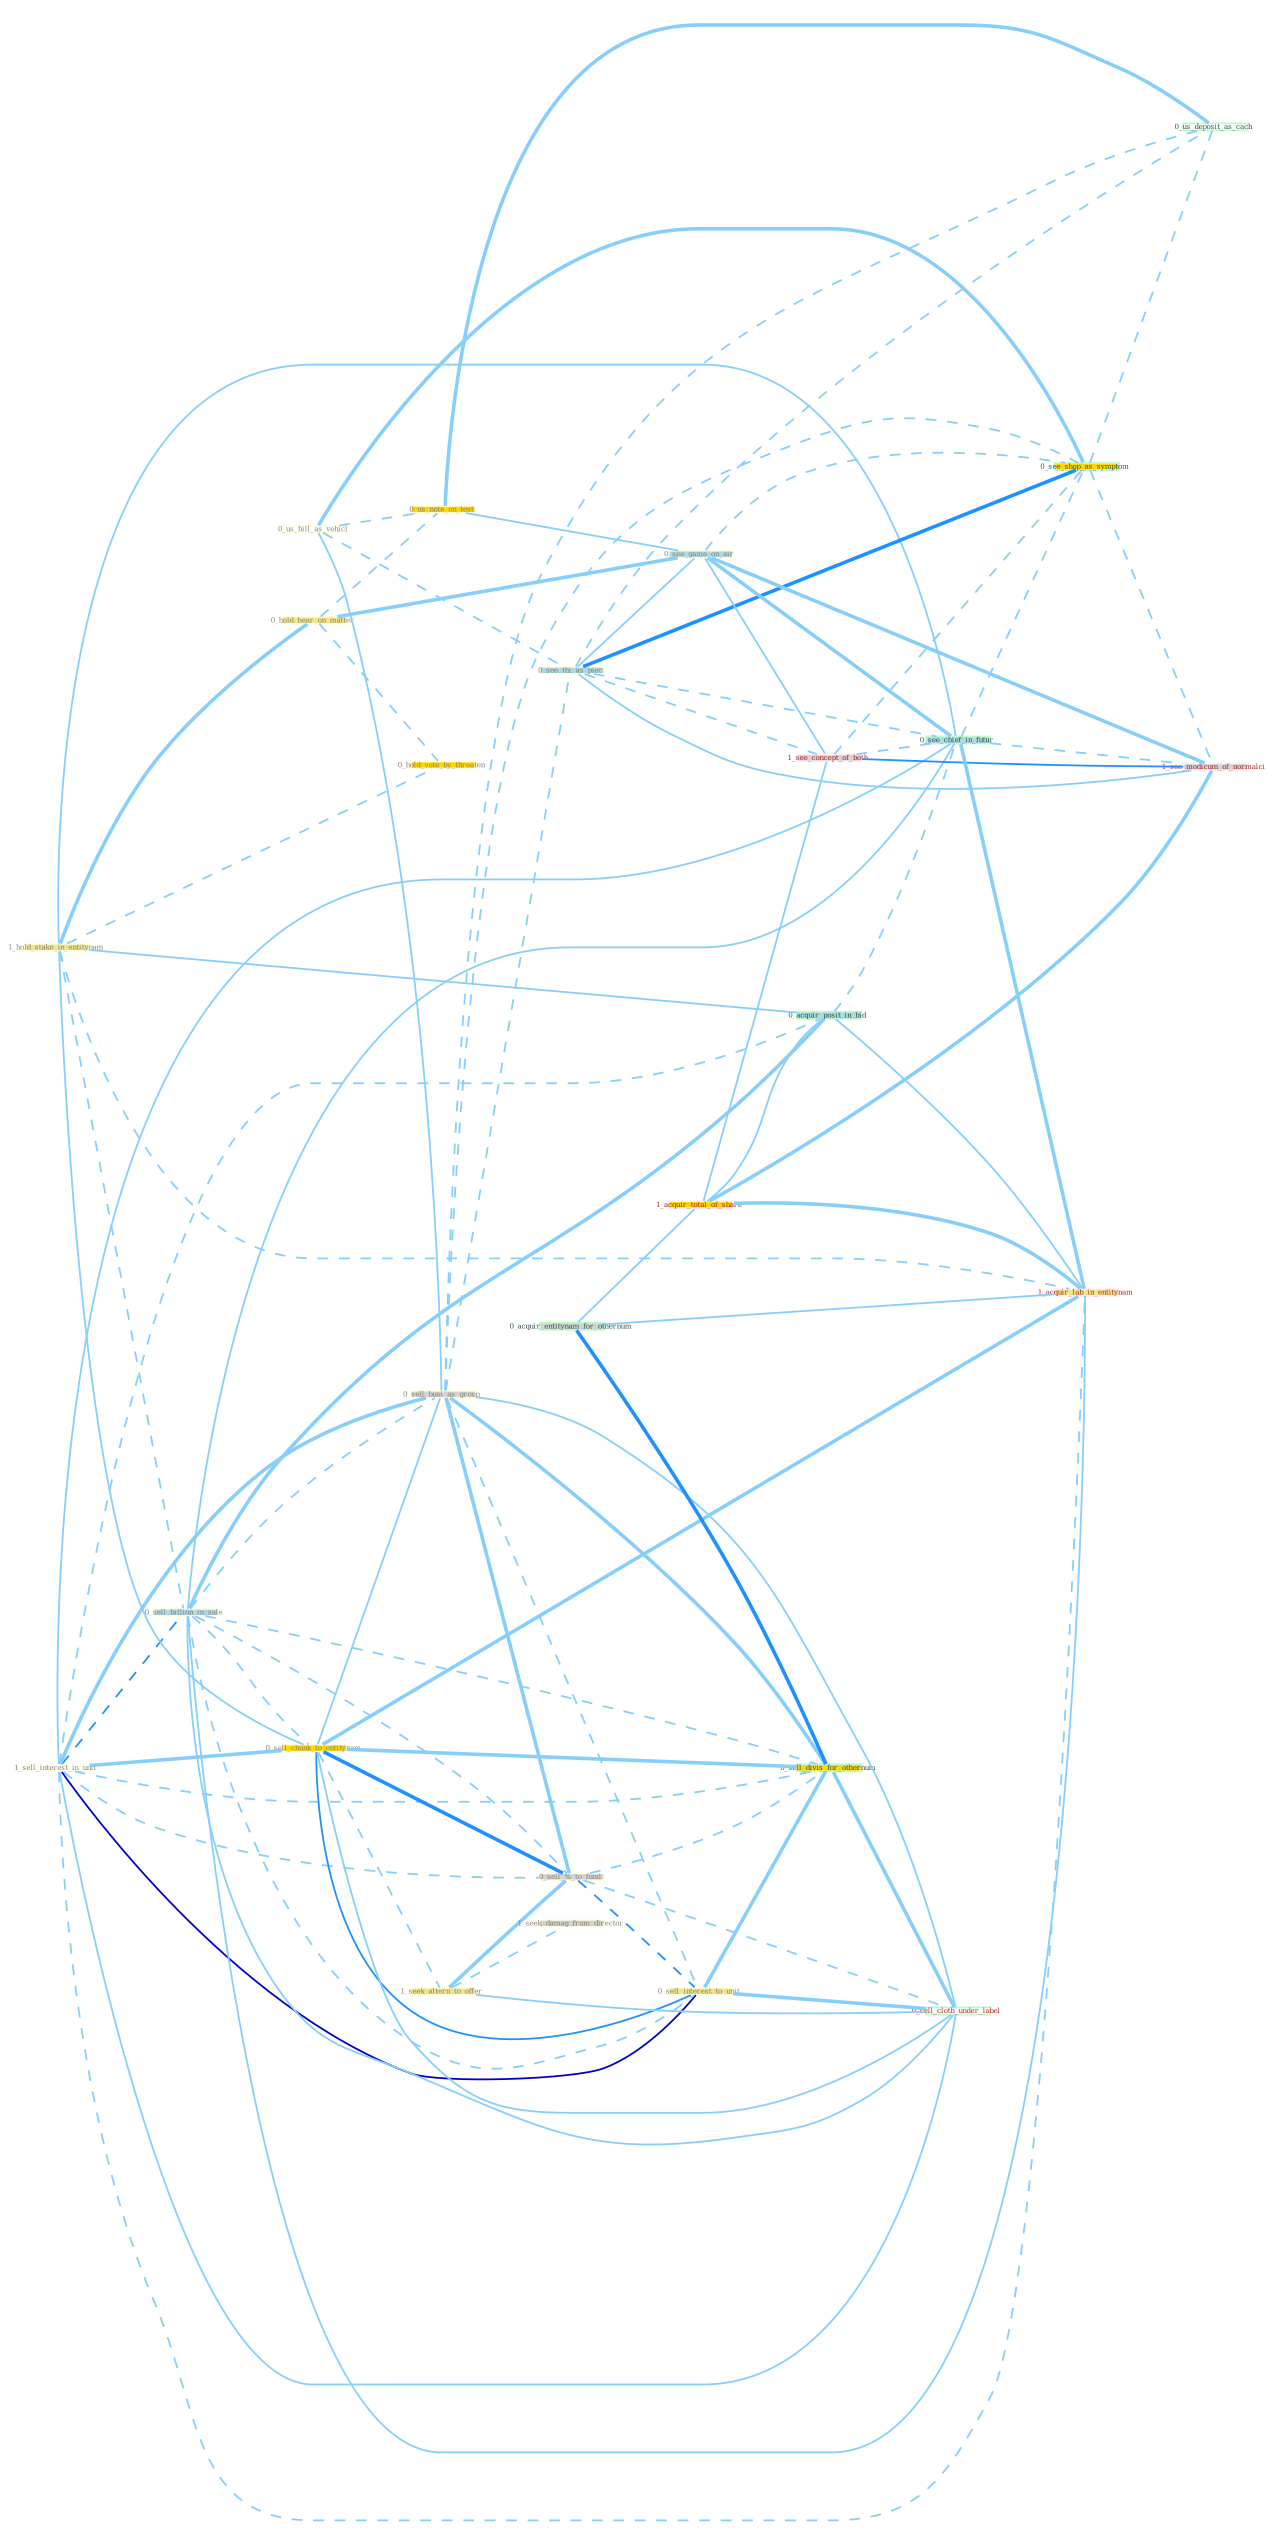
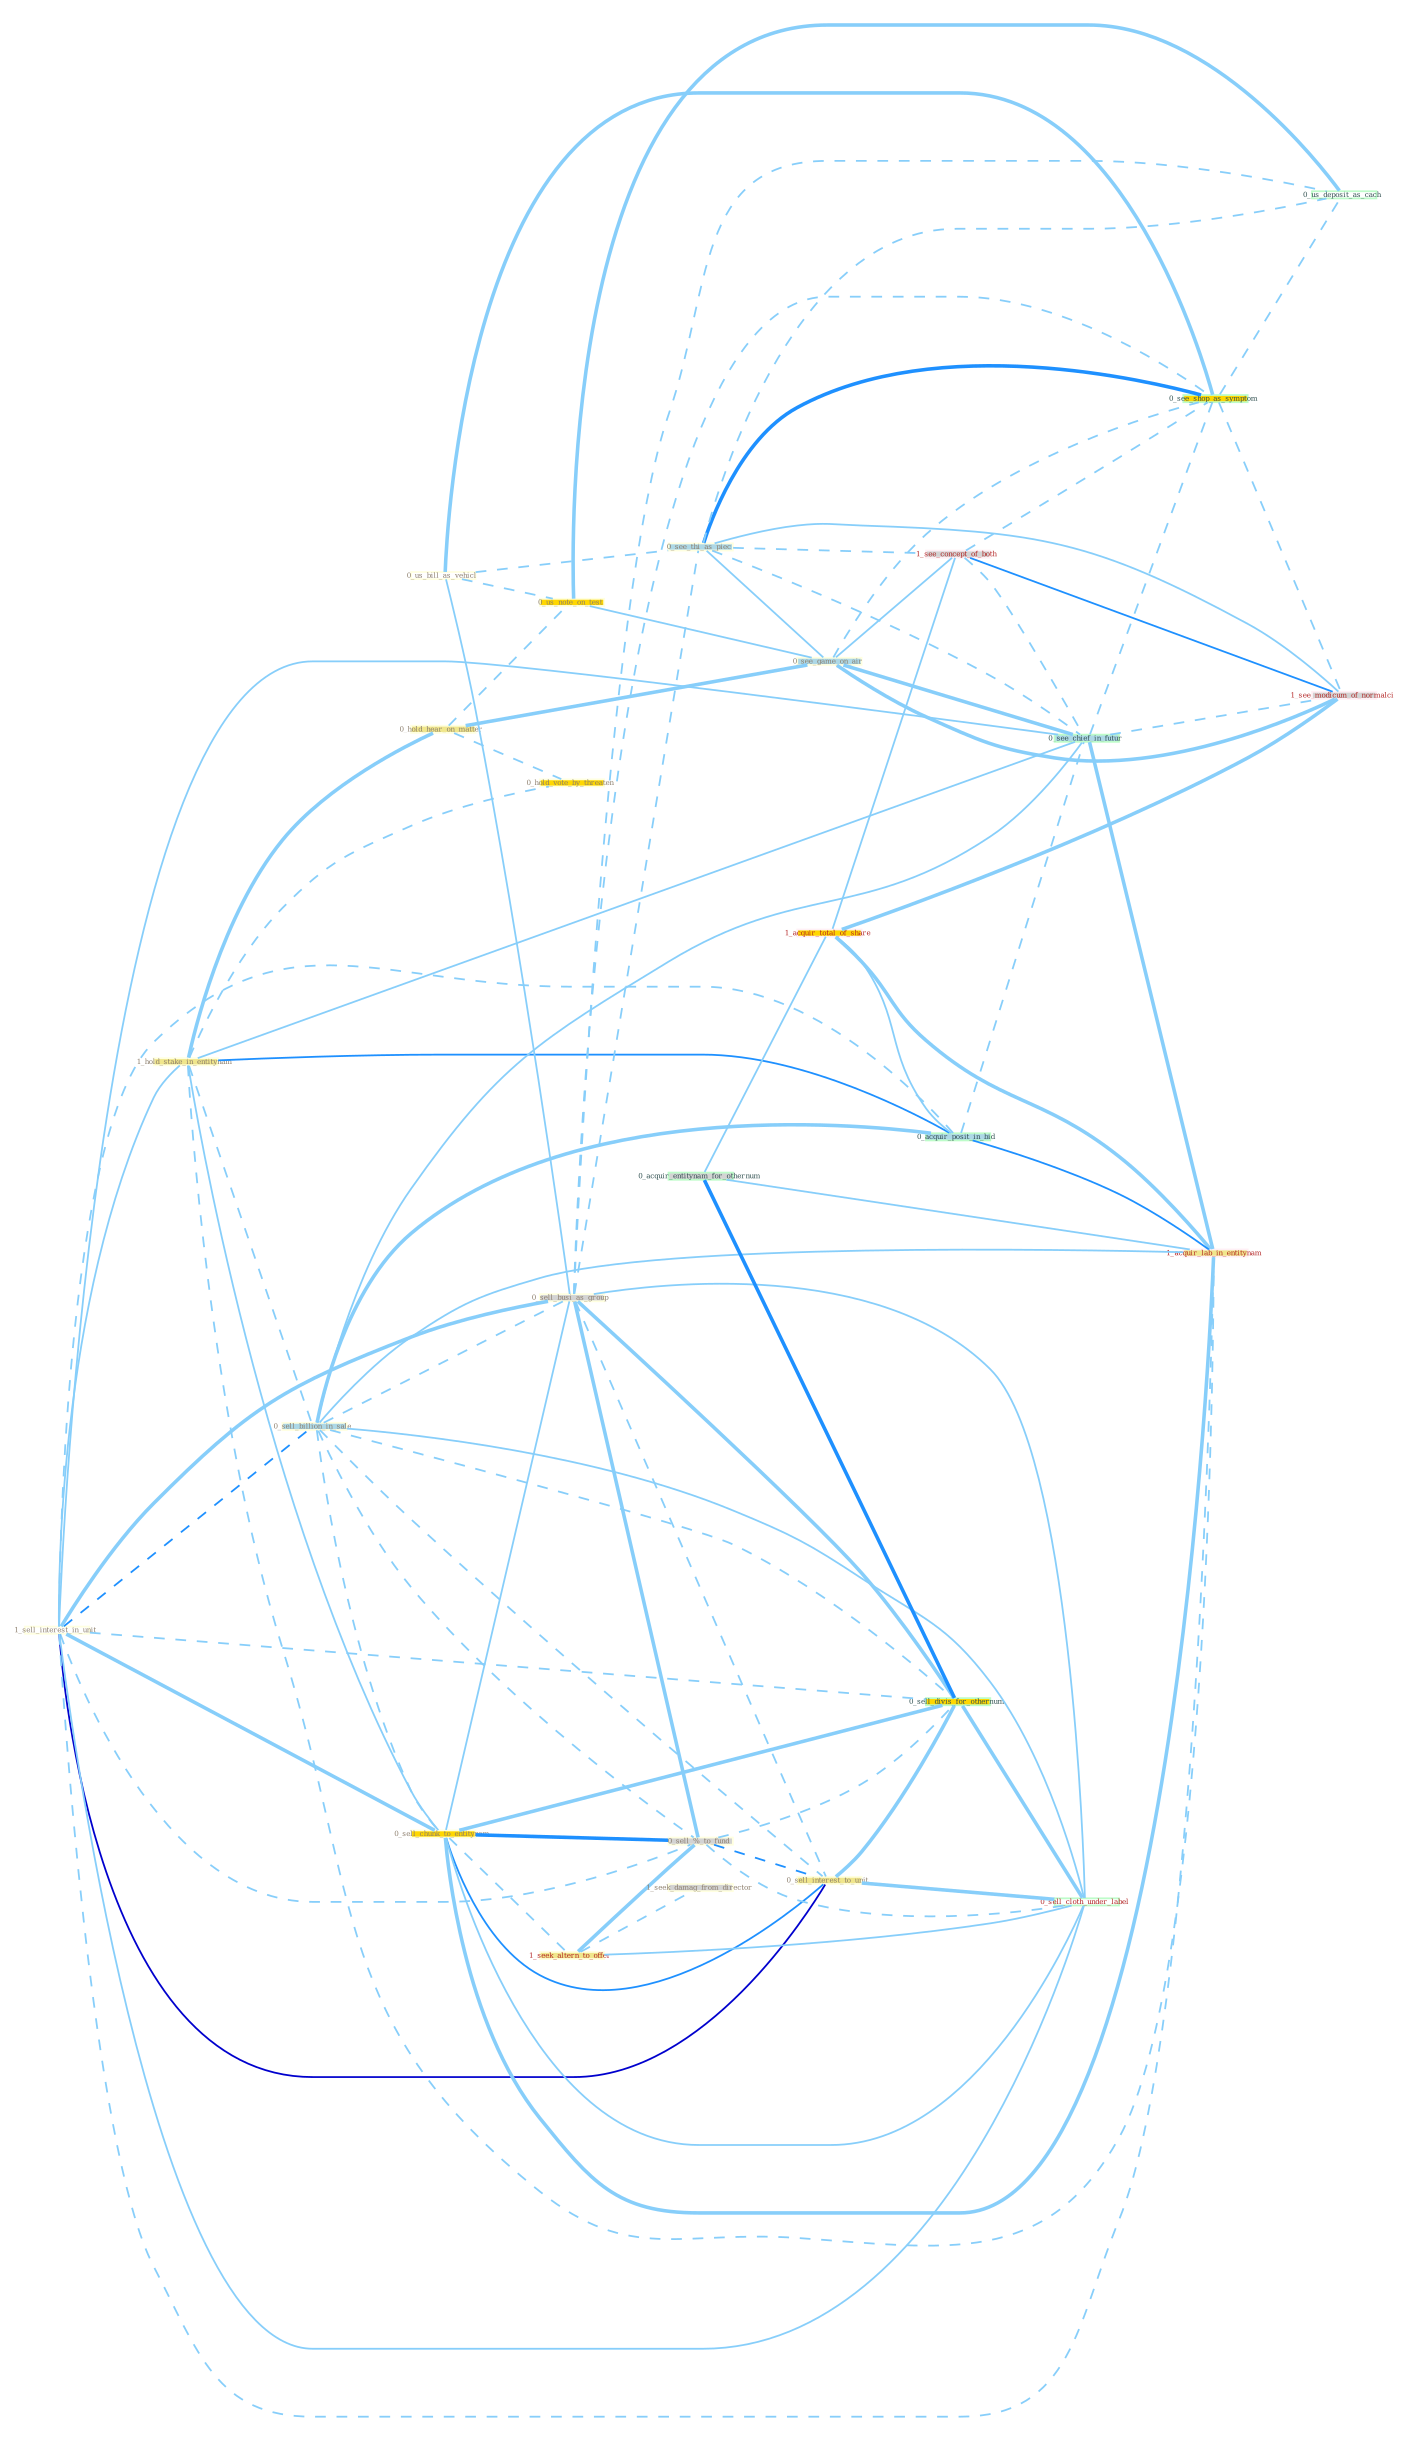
(426, 980) -> (572, 1055)
(970, 1144) -> (1096, 1184)
none -> (101, 1251)
(443, 1991) -> (572, 1956)
